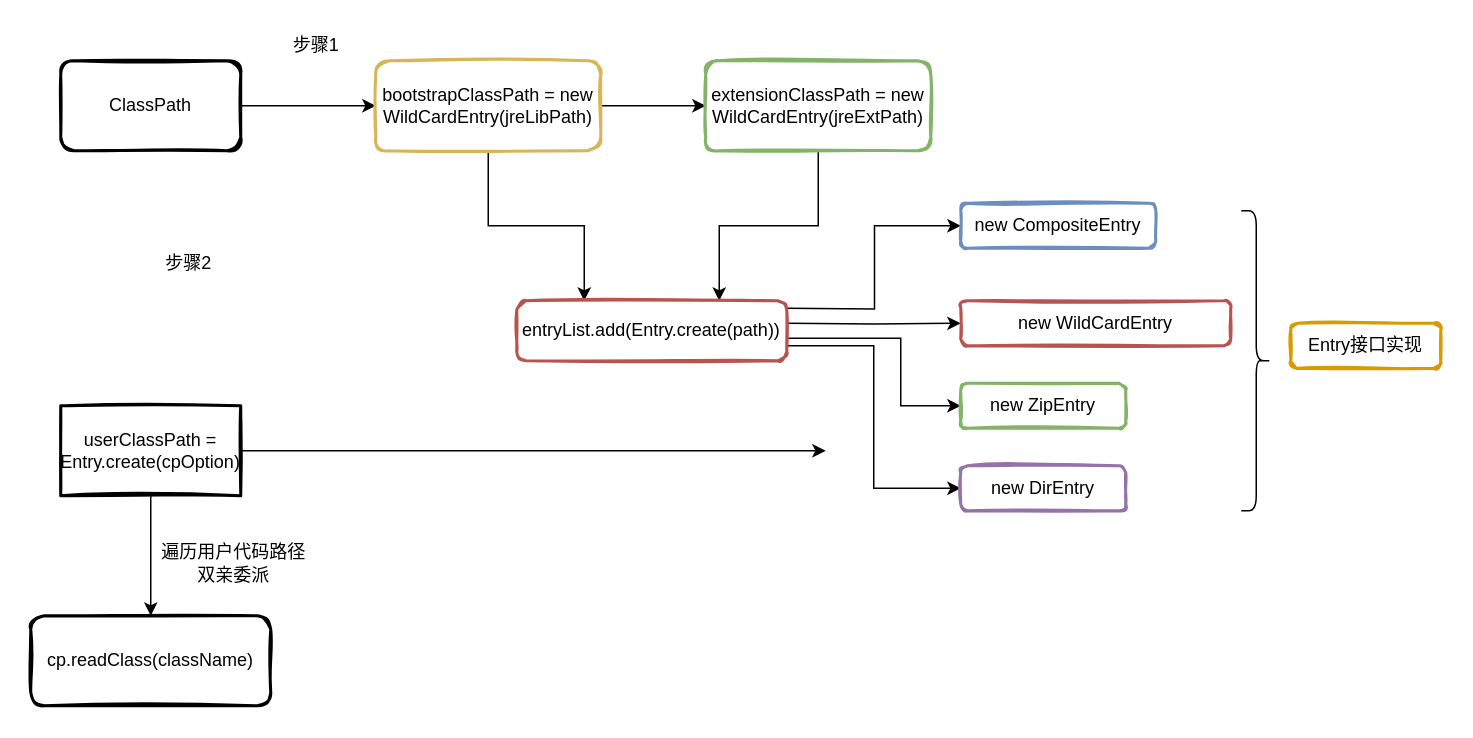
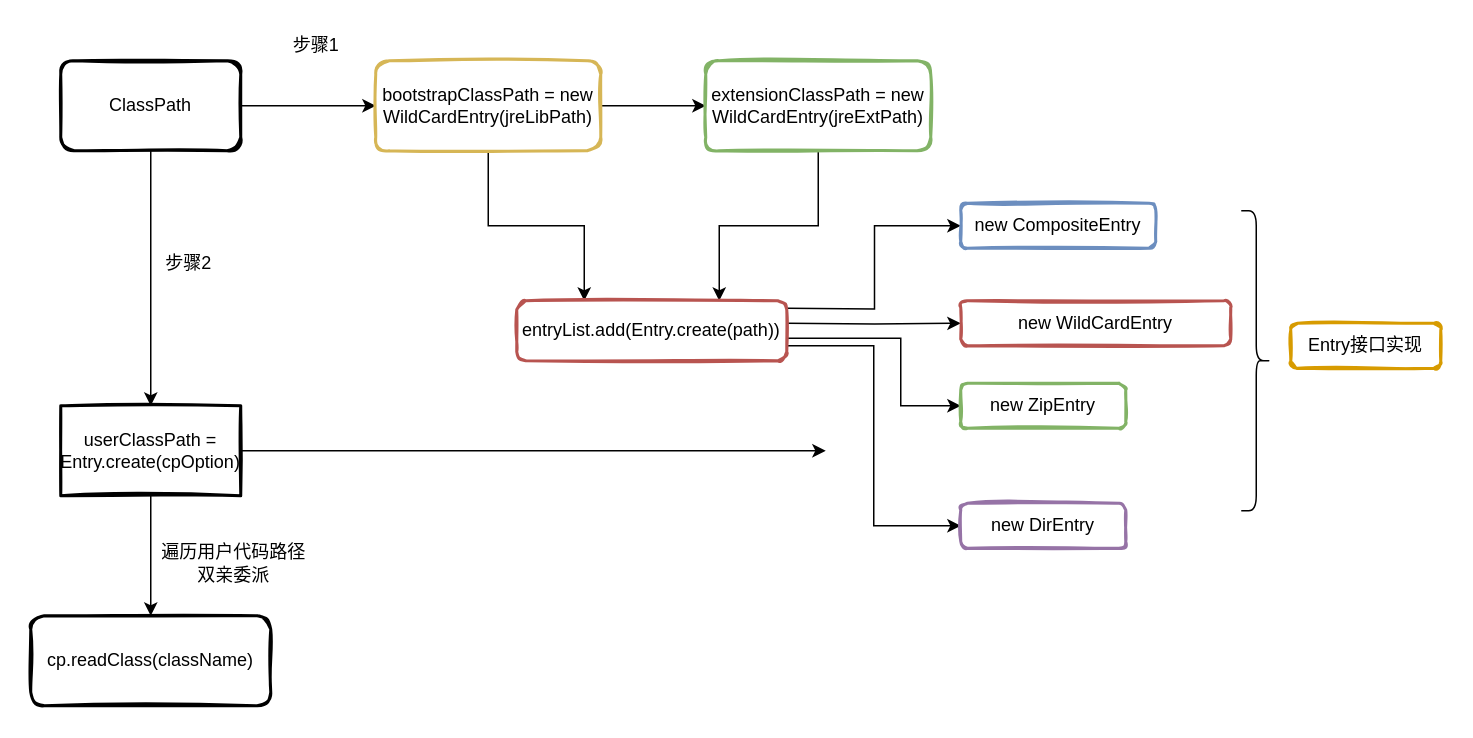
none -> (151, 274)
(1043, 488) -> (1043, 526)
